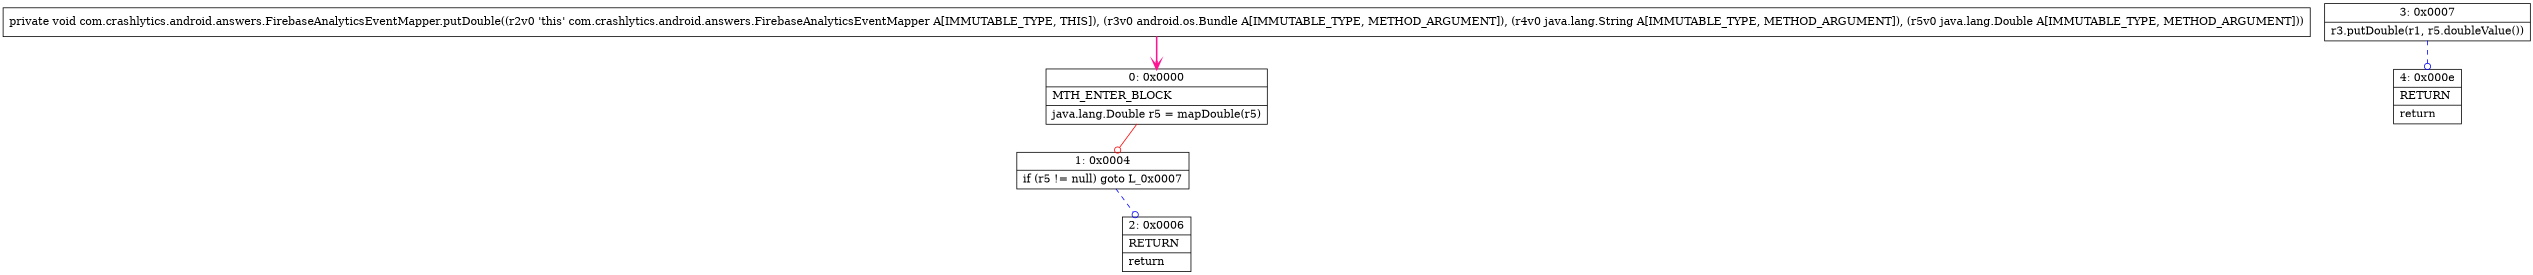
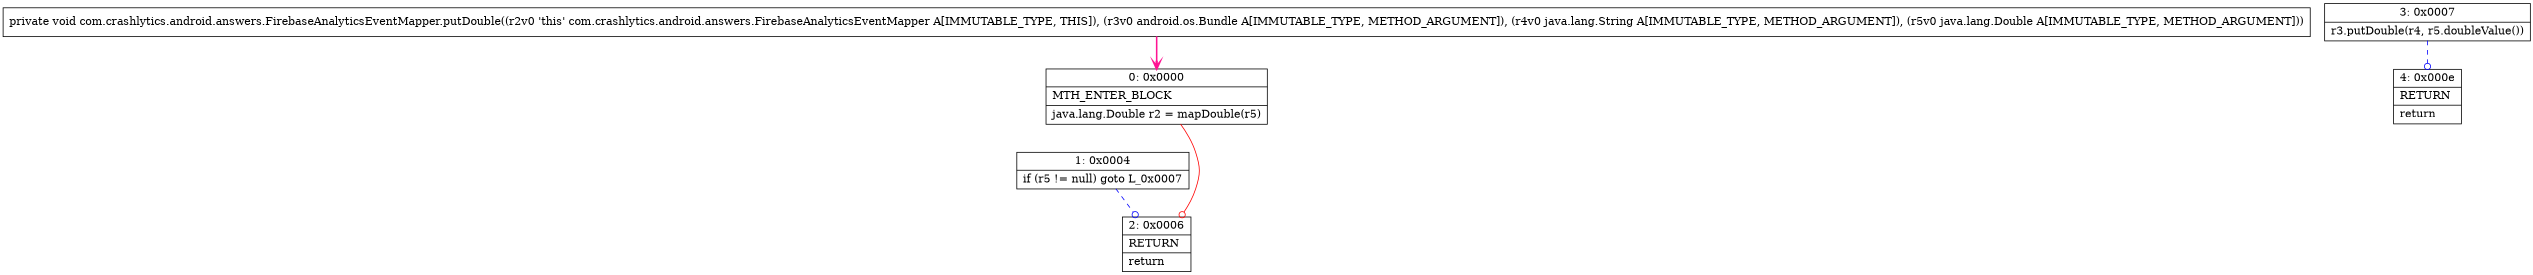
(2427, 31) -> (2427, 31)
(1157, 115) -> (1157, 115)
(1128, 136) -> (1199, 168)
